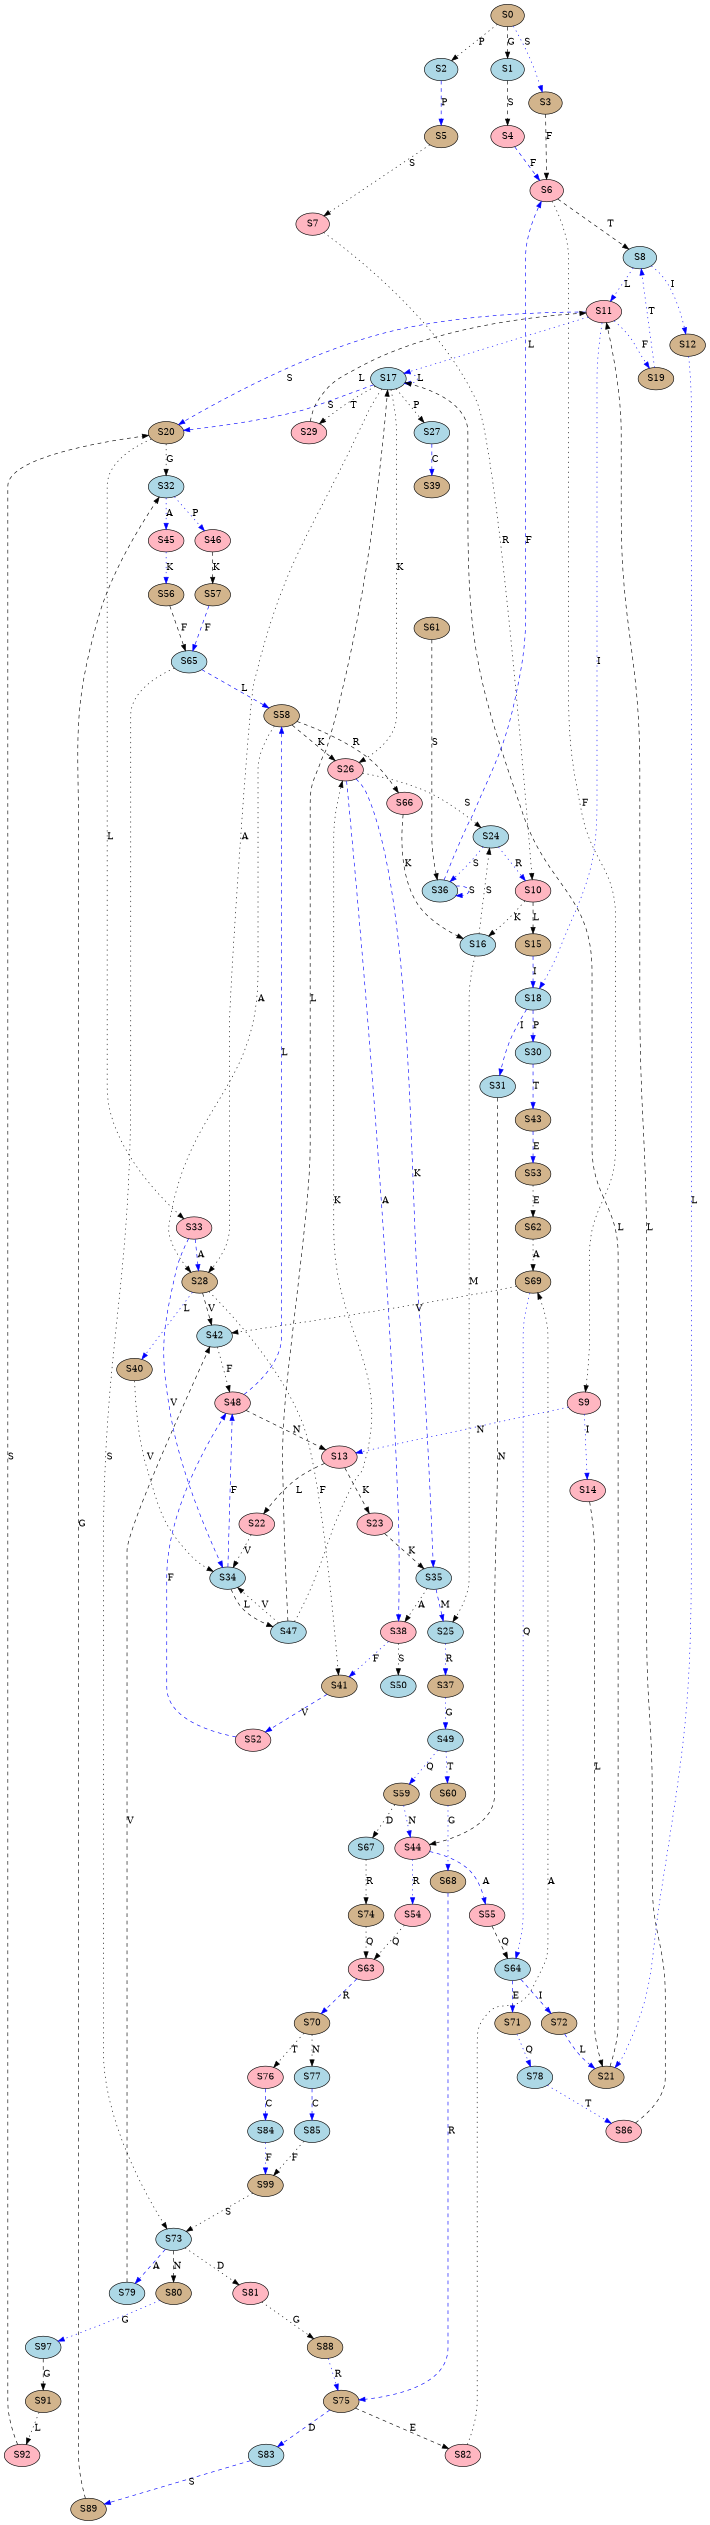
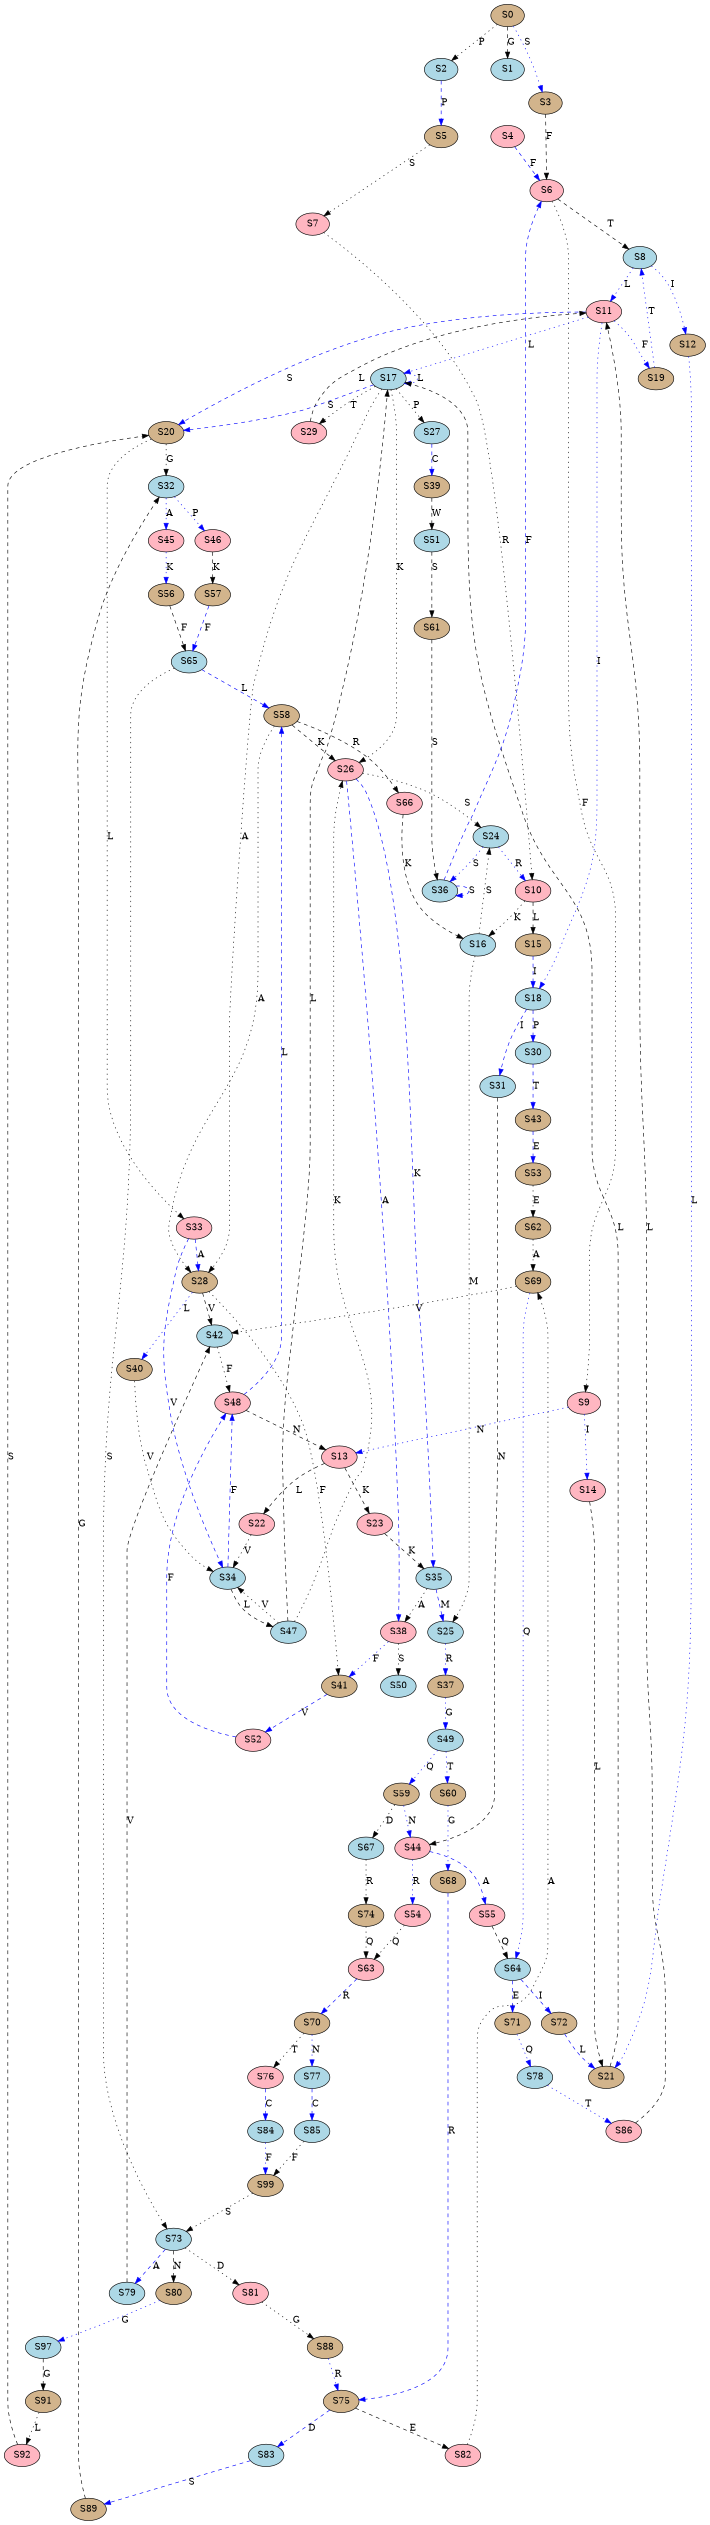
(508, 100) -> none
none -> (432, 541)
(312, 2047) -> (312, 2047)
